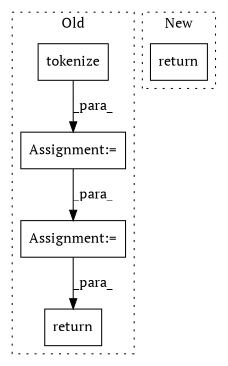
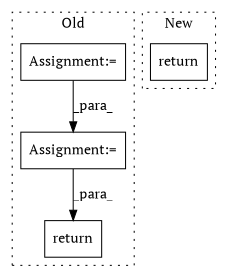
(73, 62) -> none
